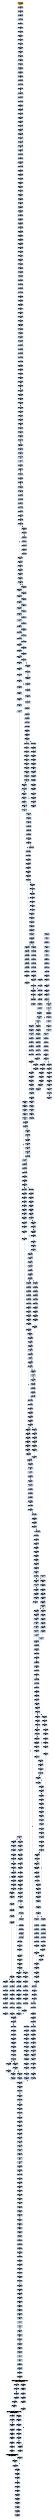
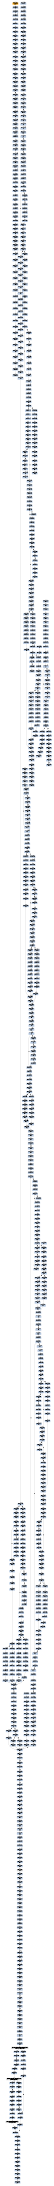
(20, 333) -> none
